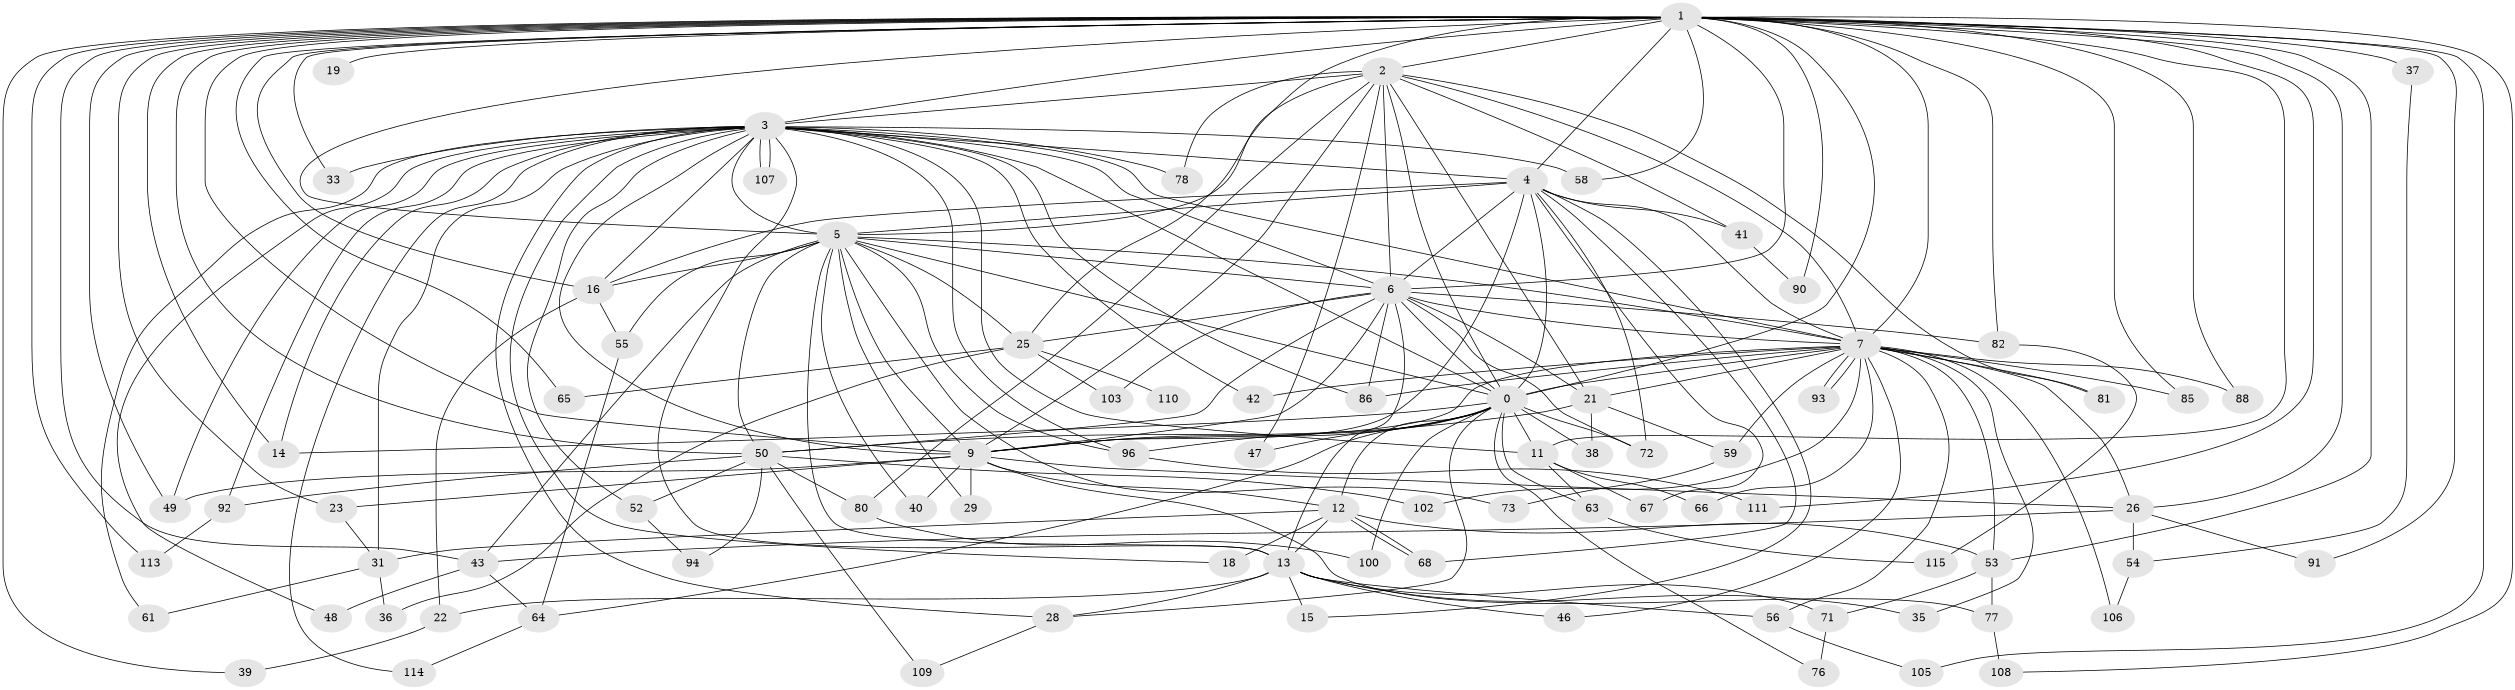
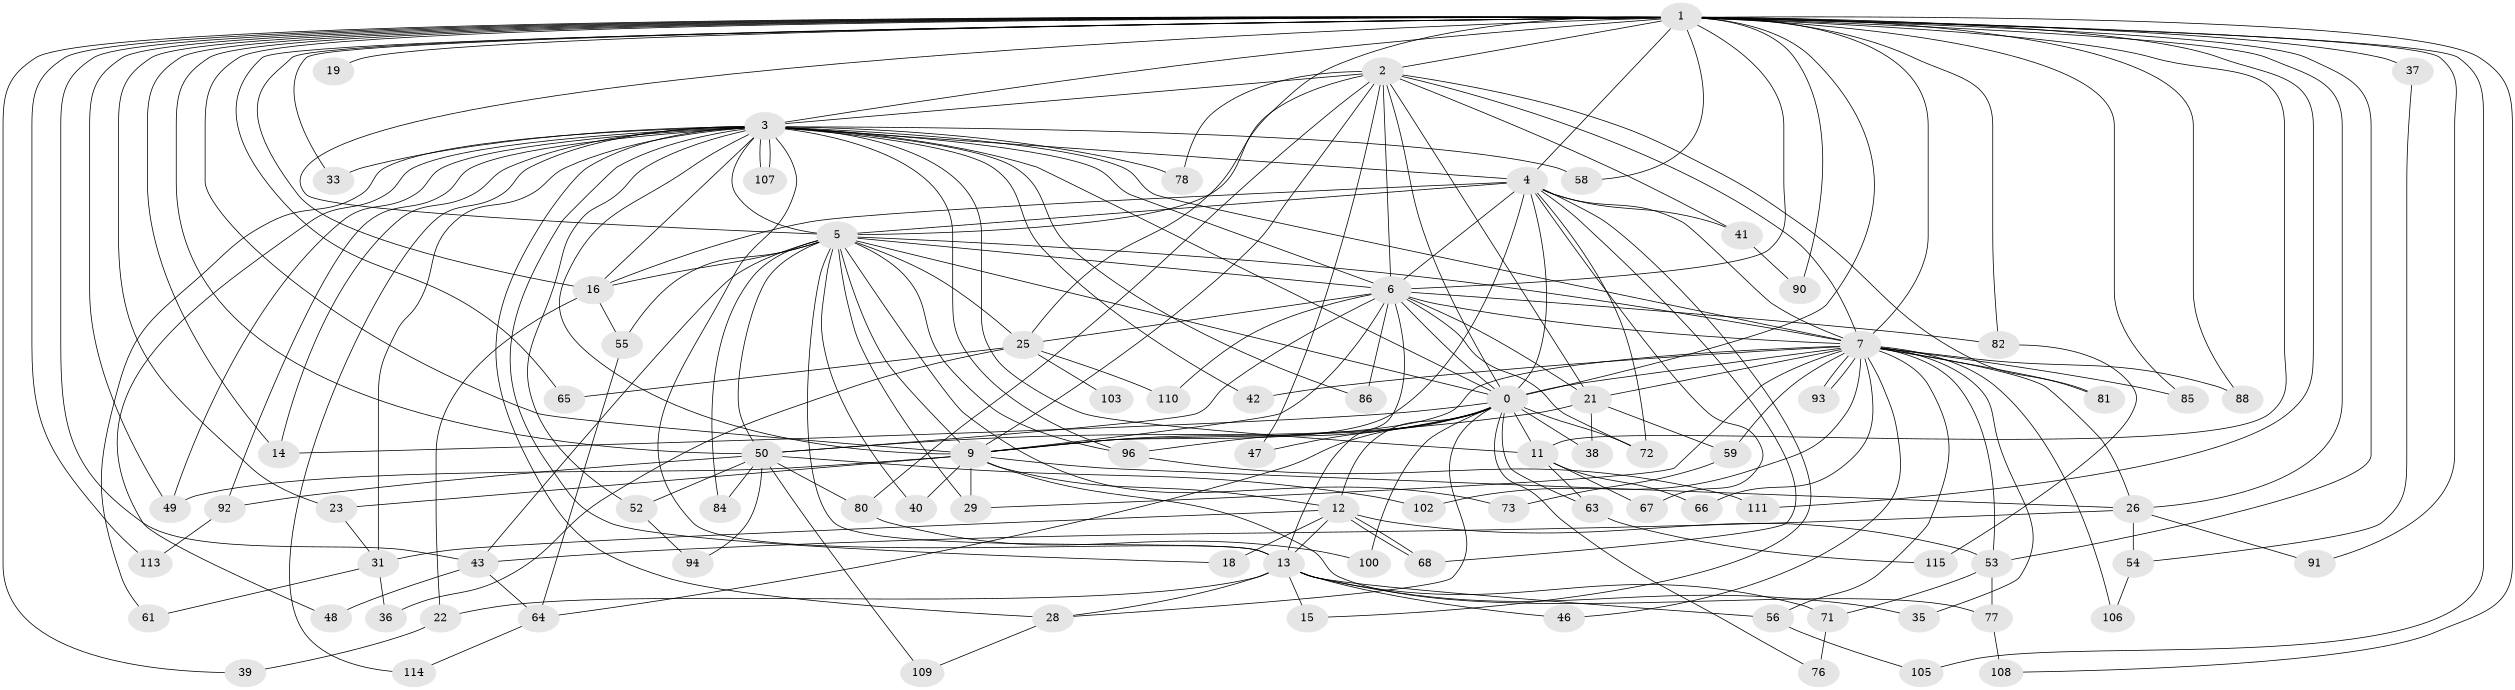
(1240, 321) -> (1268, 326)
(1613, 369) -> (1437, 487)
none -> (720, 509)
